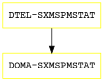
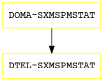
(52, 37) -> (52, 37)
